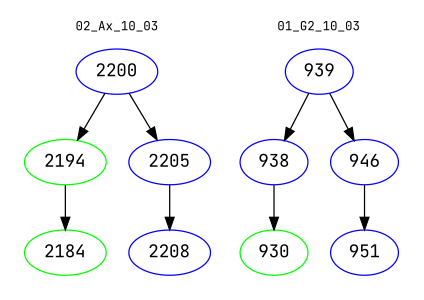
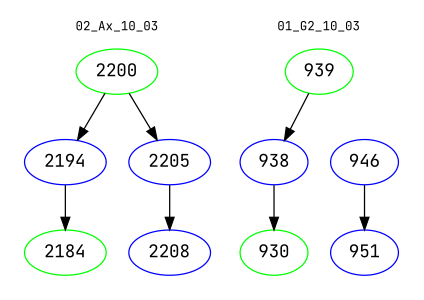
(117, 72) -> (117, 72)
(319, 72) -> (319, 72)
(339, 111) -> none
(65, 162) -> (65, 162)
